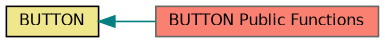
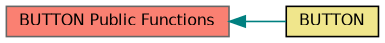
(135, 21) -> (266, 21)
